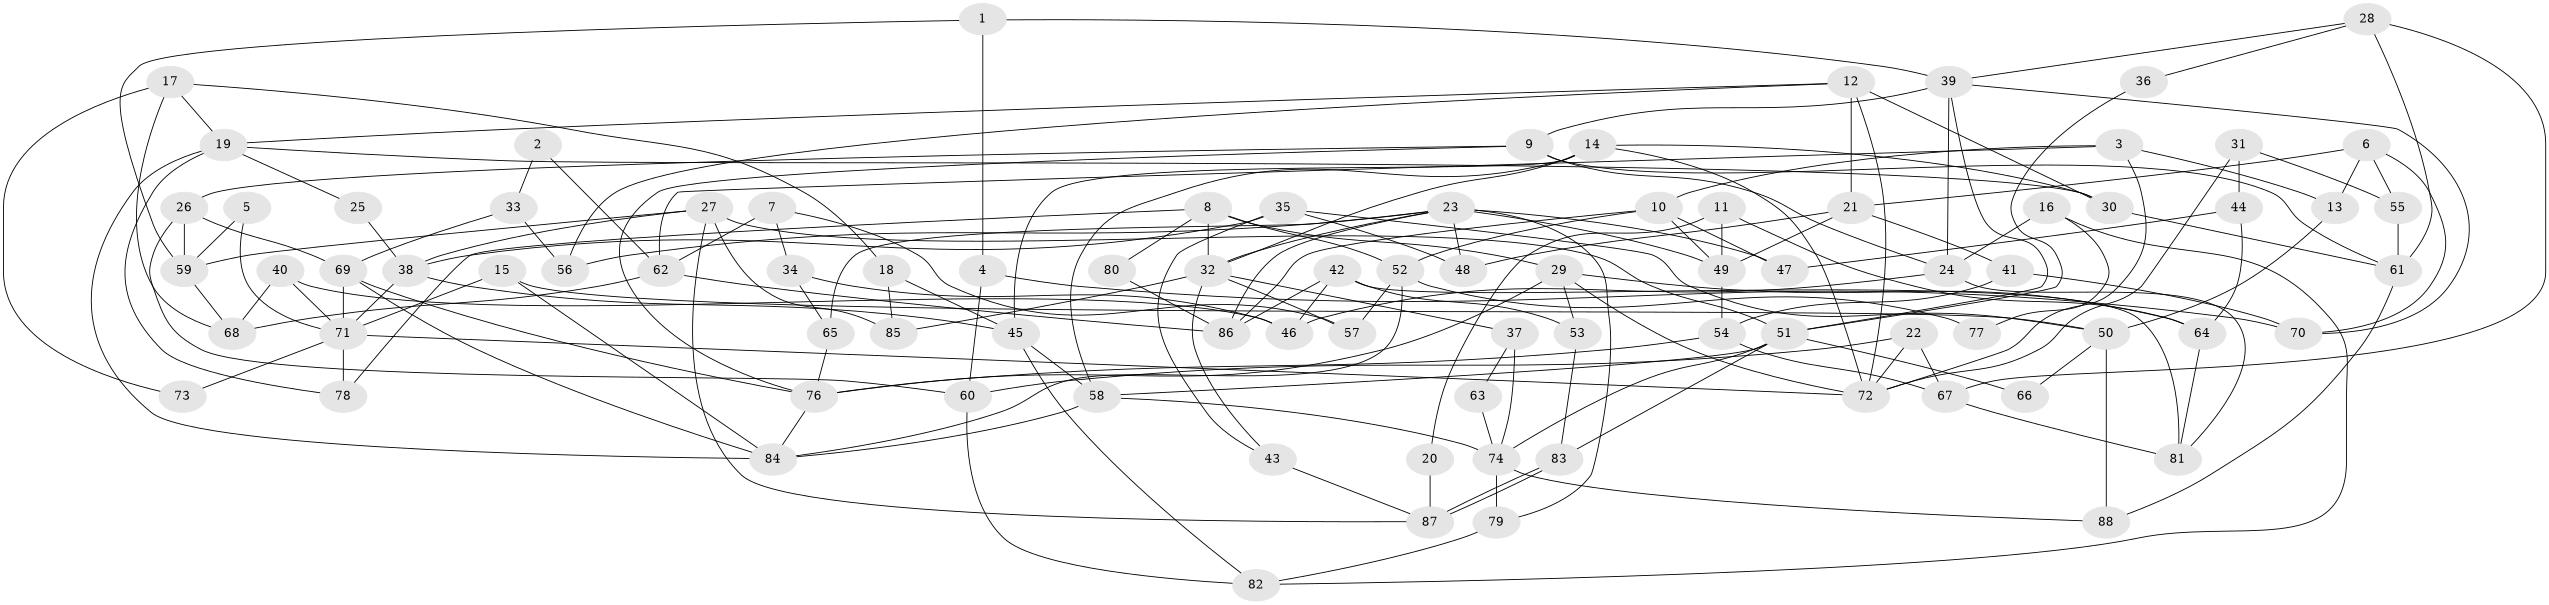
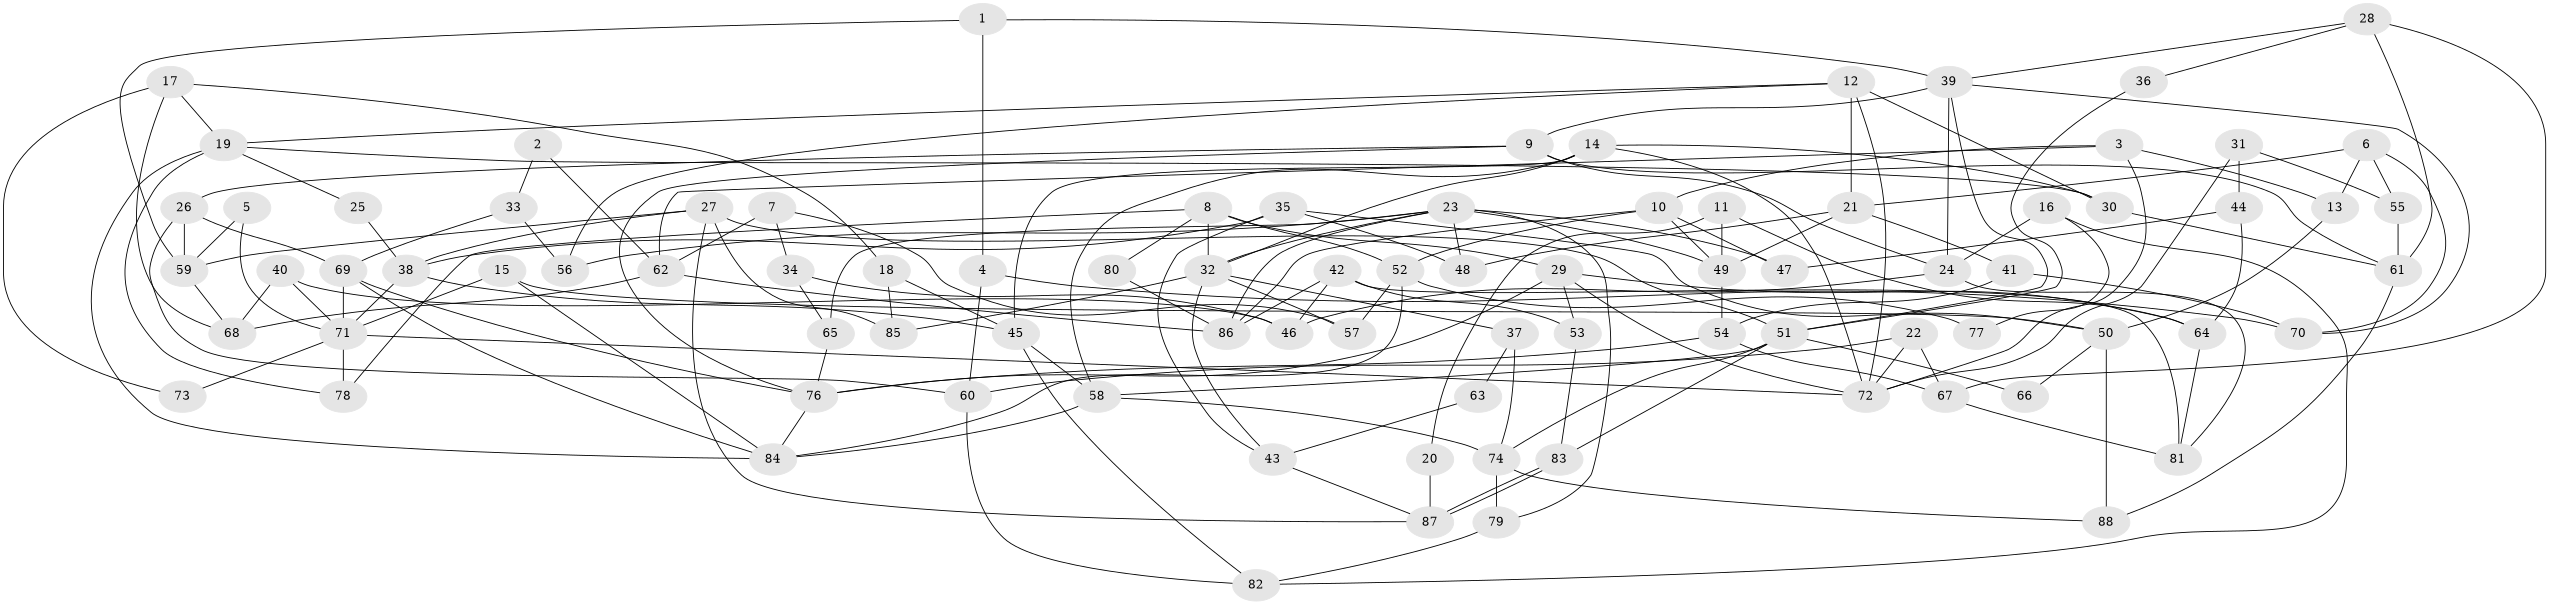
(1487, 428) -> (1367, 431)
